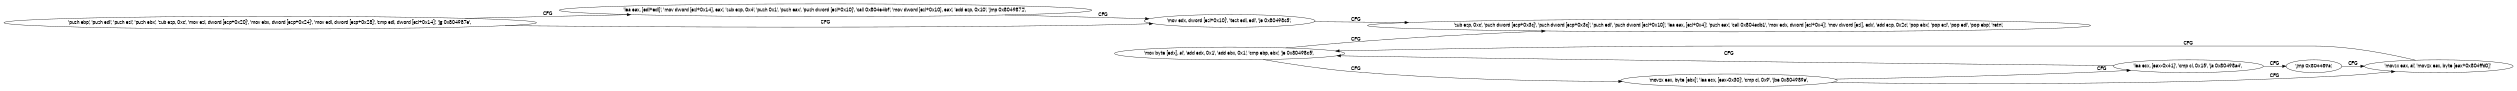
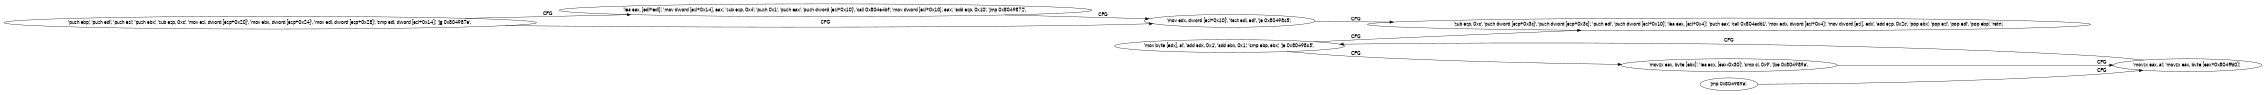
(2188, 66) -> none
(2314, 66) -> (1729, 84)
